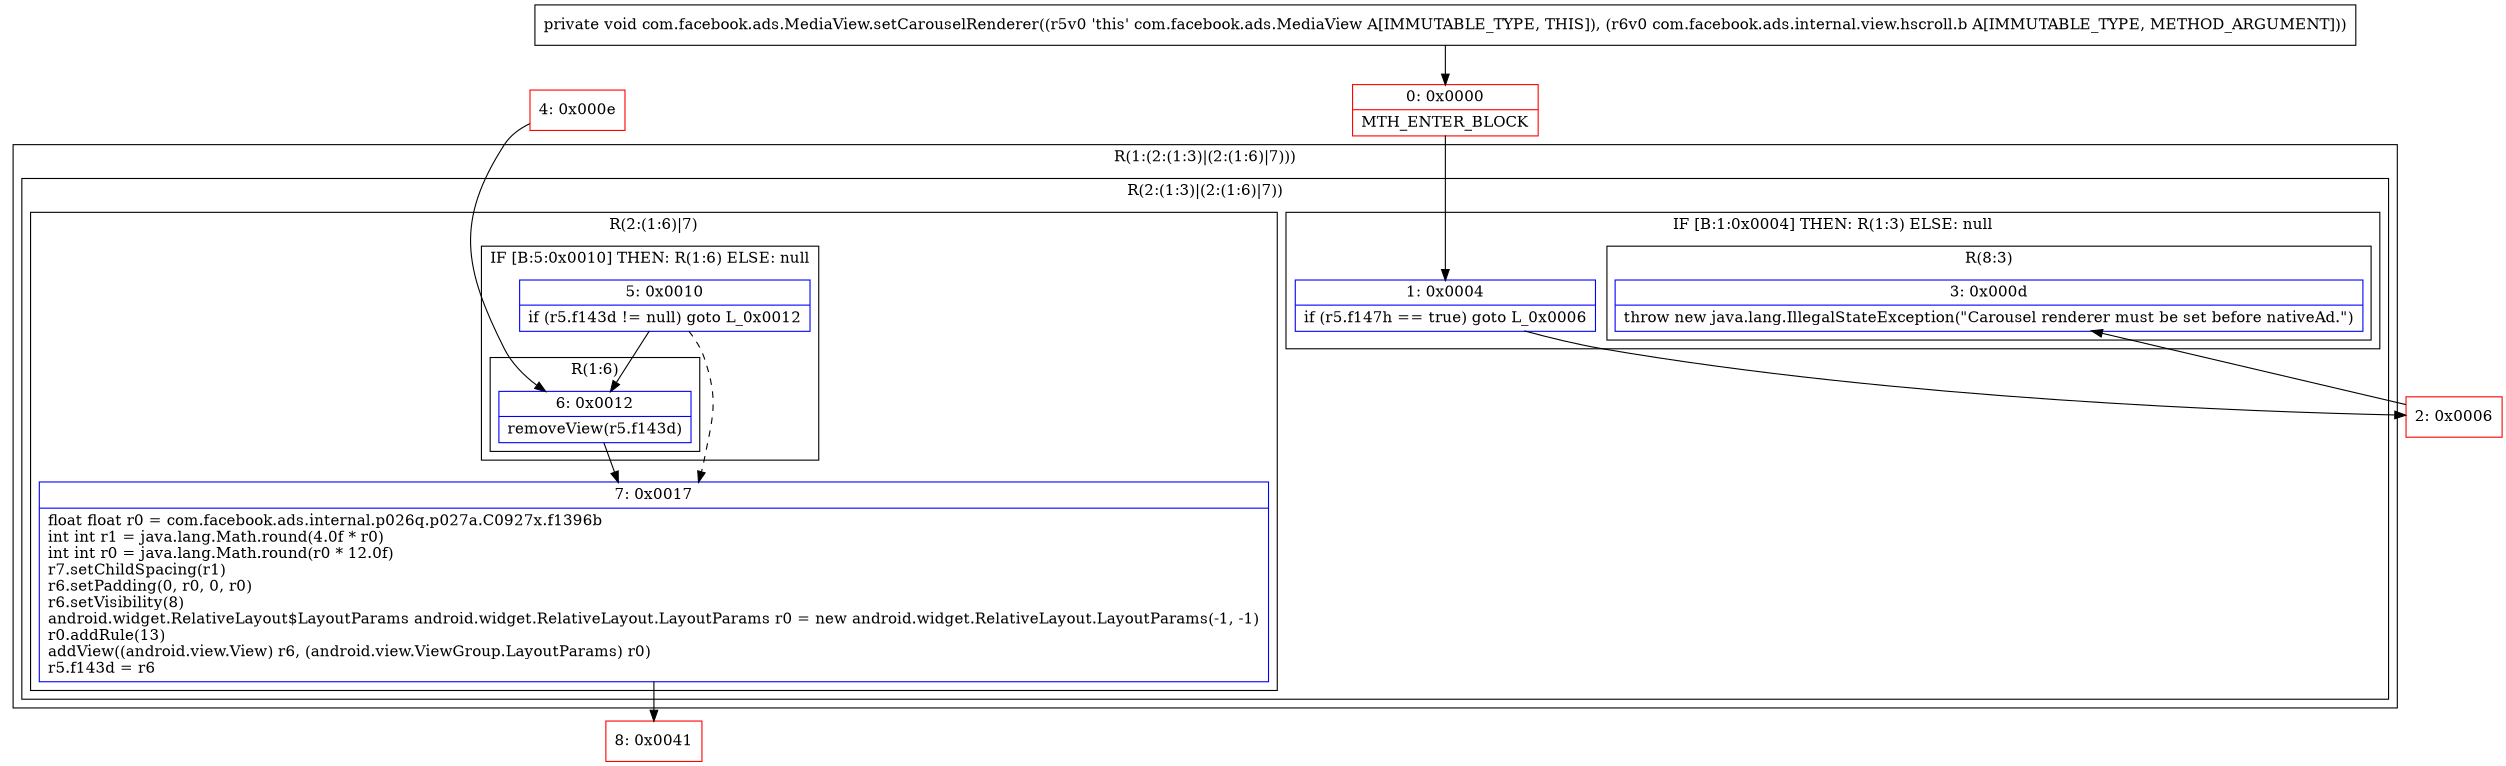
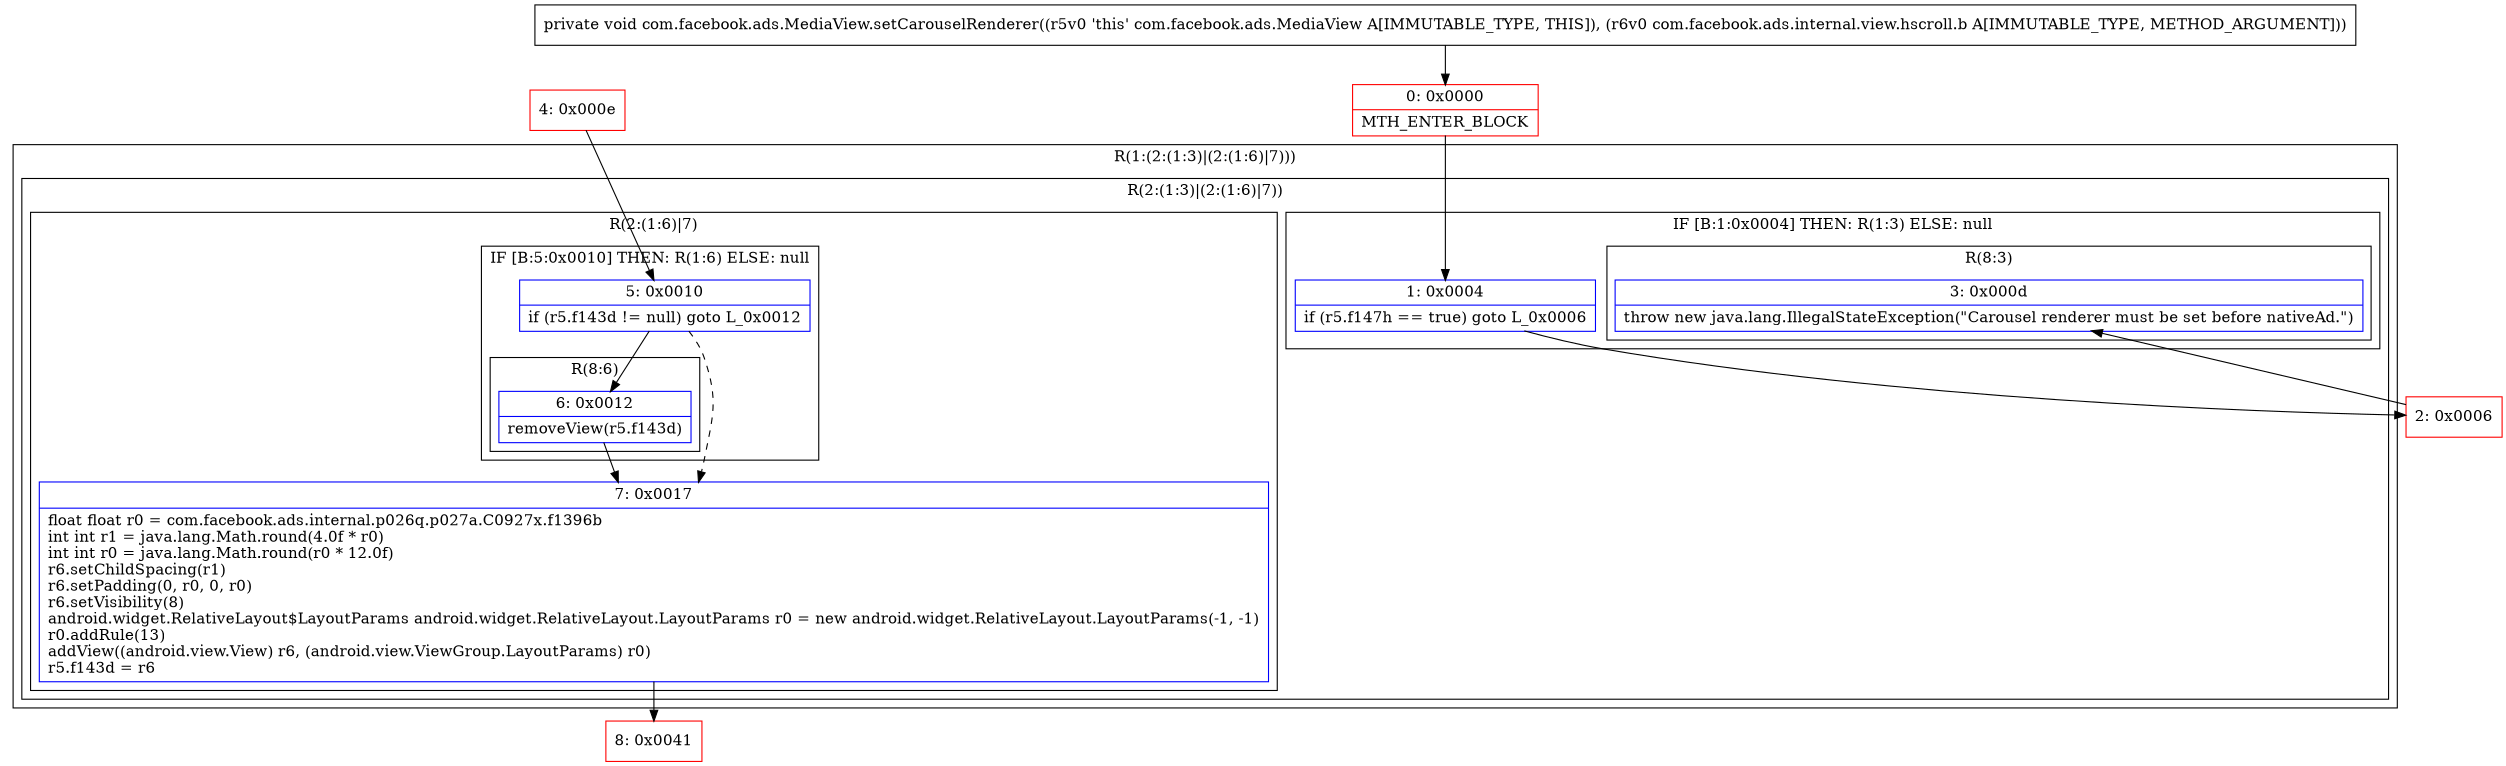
(472, 254) -> (618, 200)
(595, 370) -> (595, 370)
(137, 570) -> (137, 570)
